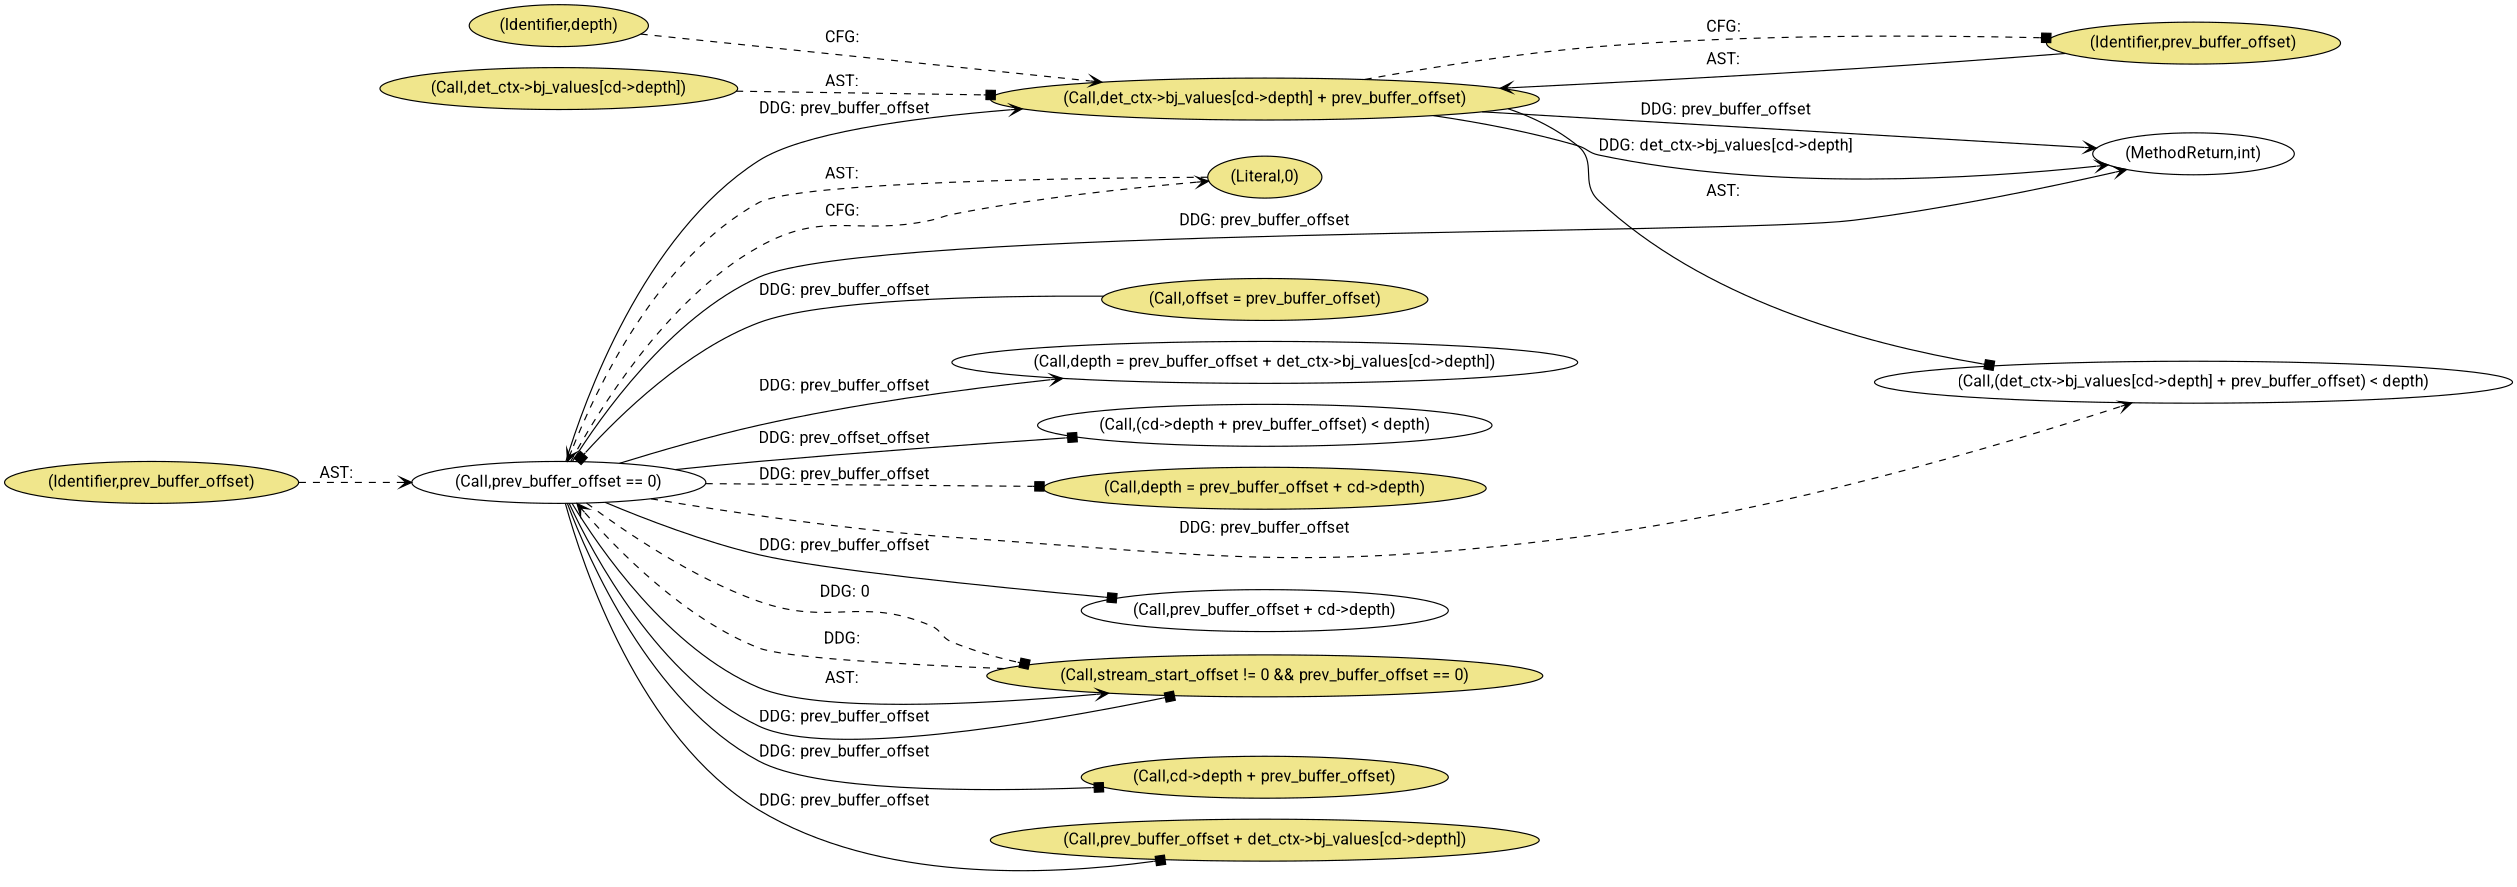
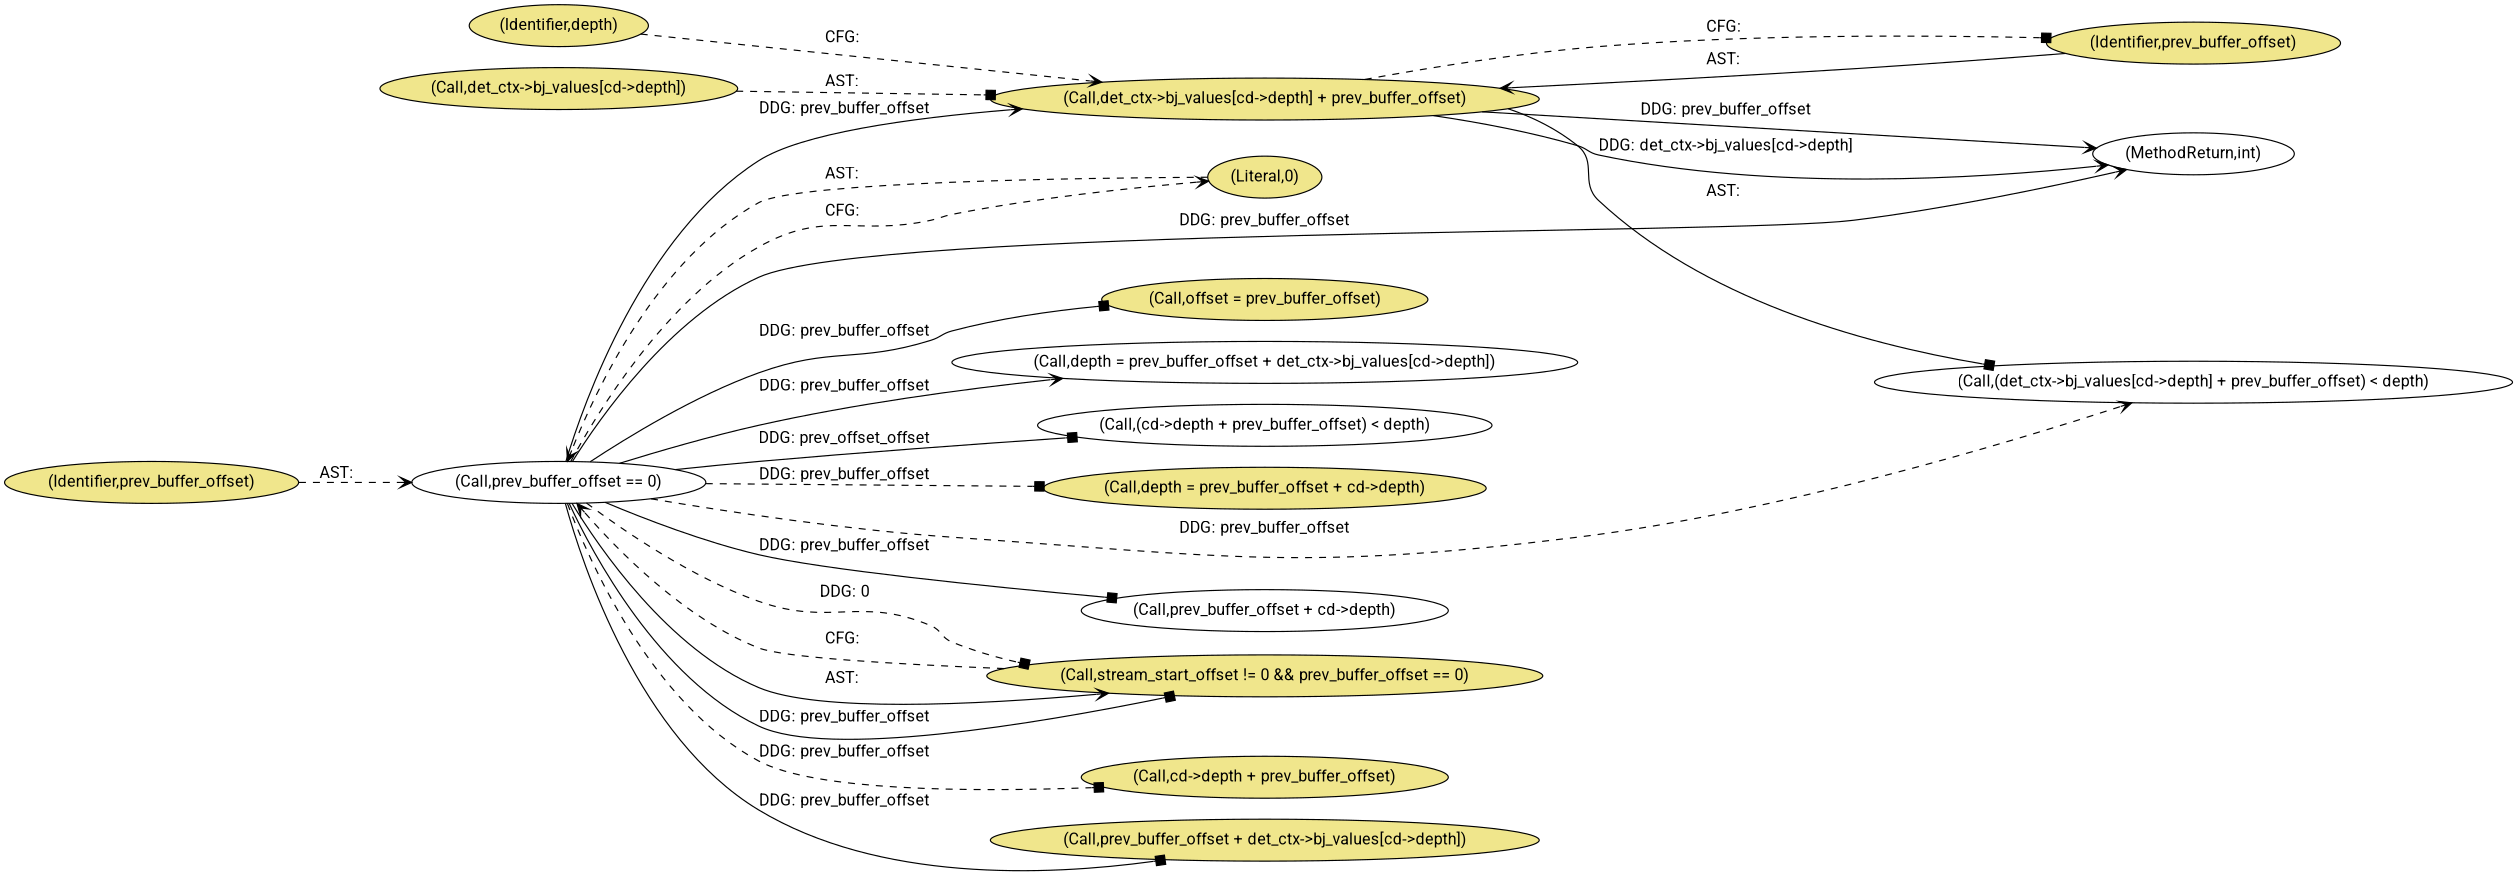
(822, 309) -> (834, 356)
(845, 639) -> (845, 639)
(763, 763) -> (763, 763)
